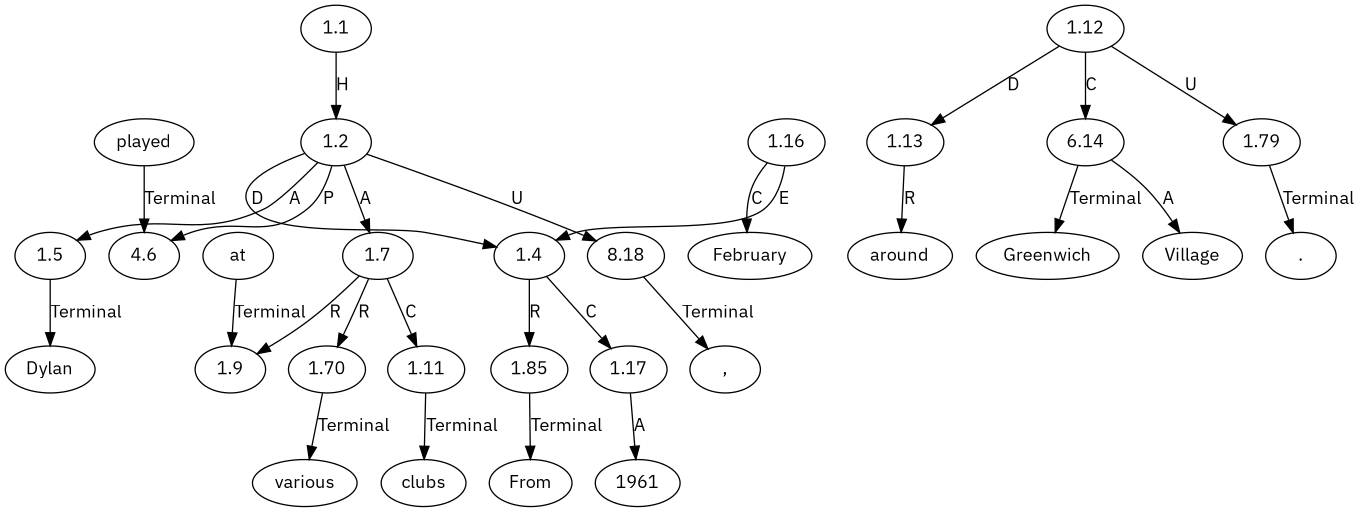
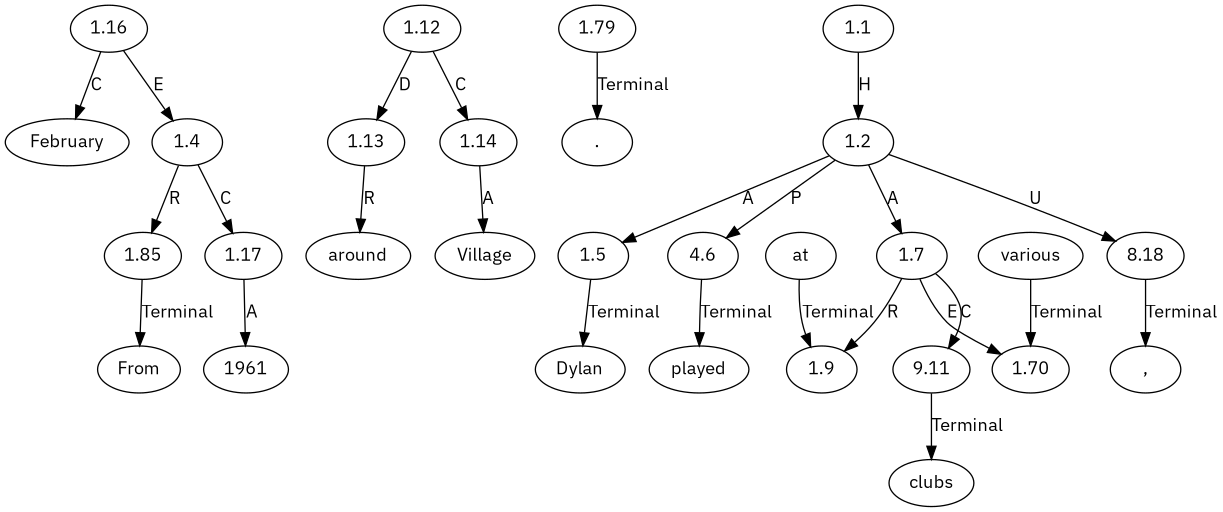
(1168, 82) -> none
(1086, 142) -> (478, 142)
(144, 193) -> (700, 306)
(321, 228) -> none
(1048, 256) -> none
(365, 313) -> (953, 313)
(426, 369) -> (931, 369)
(317, 420) -> (1031, 306)
